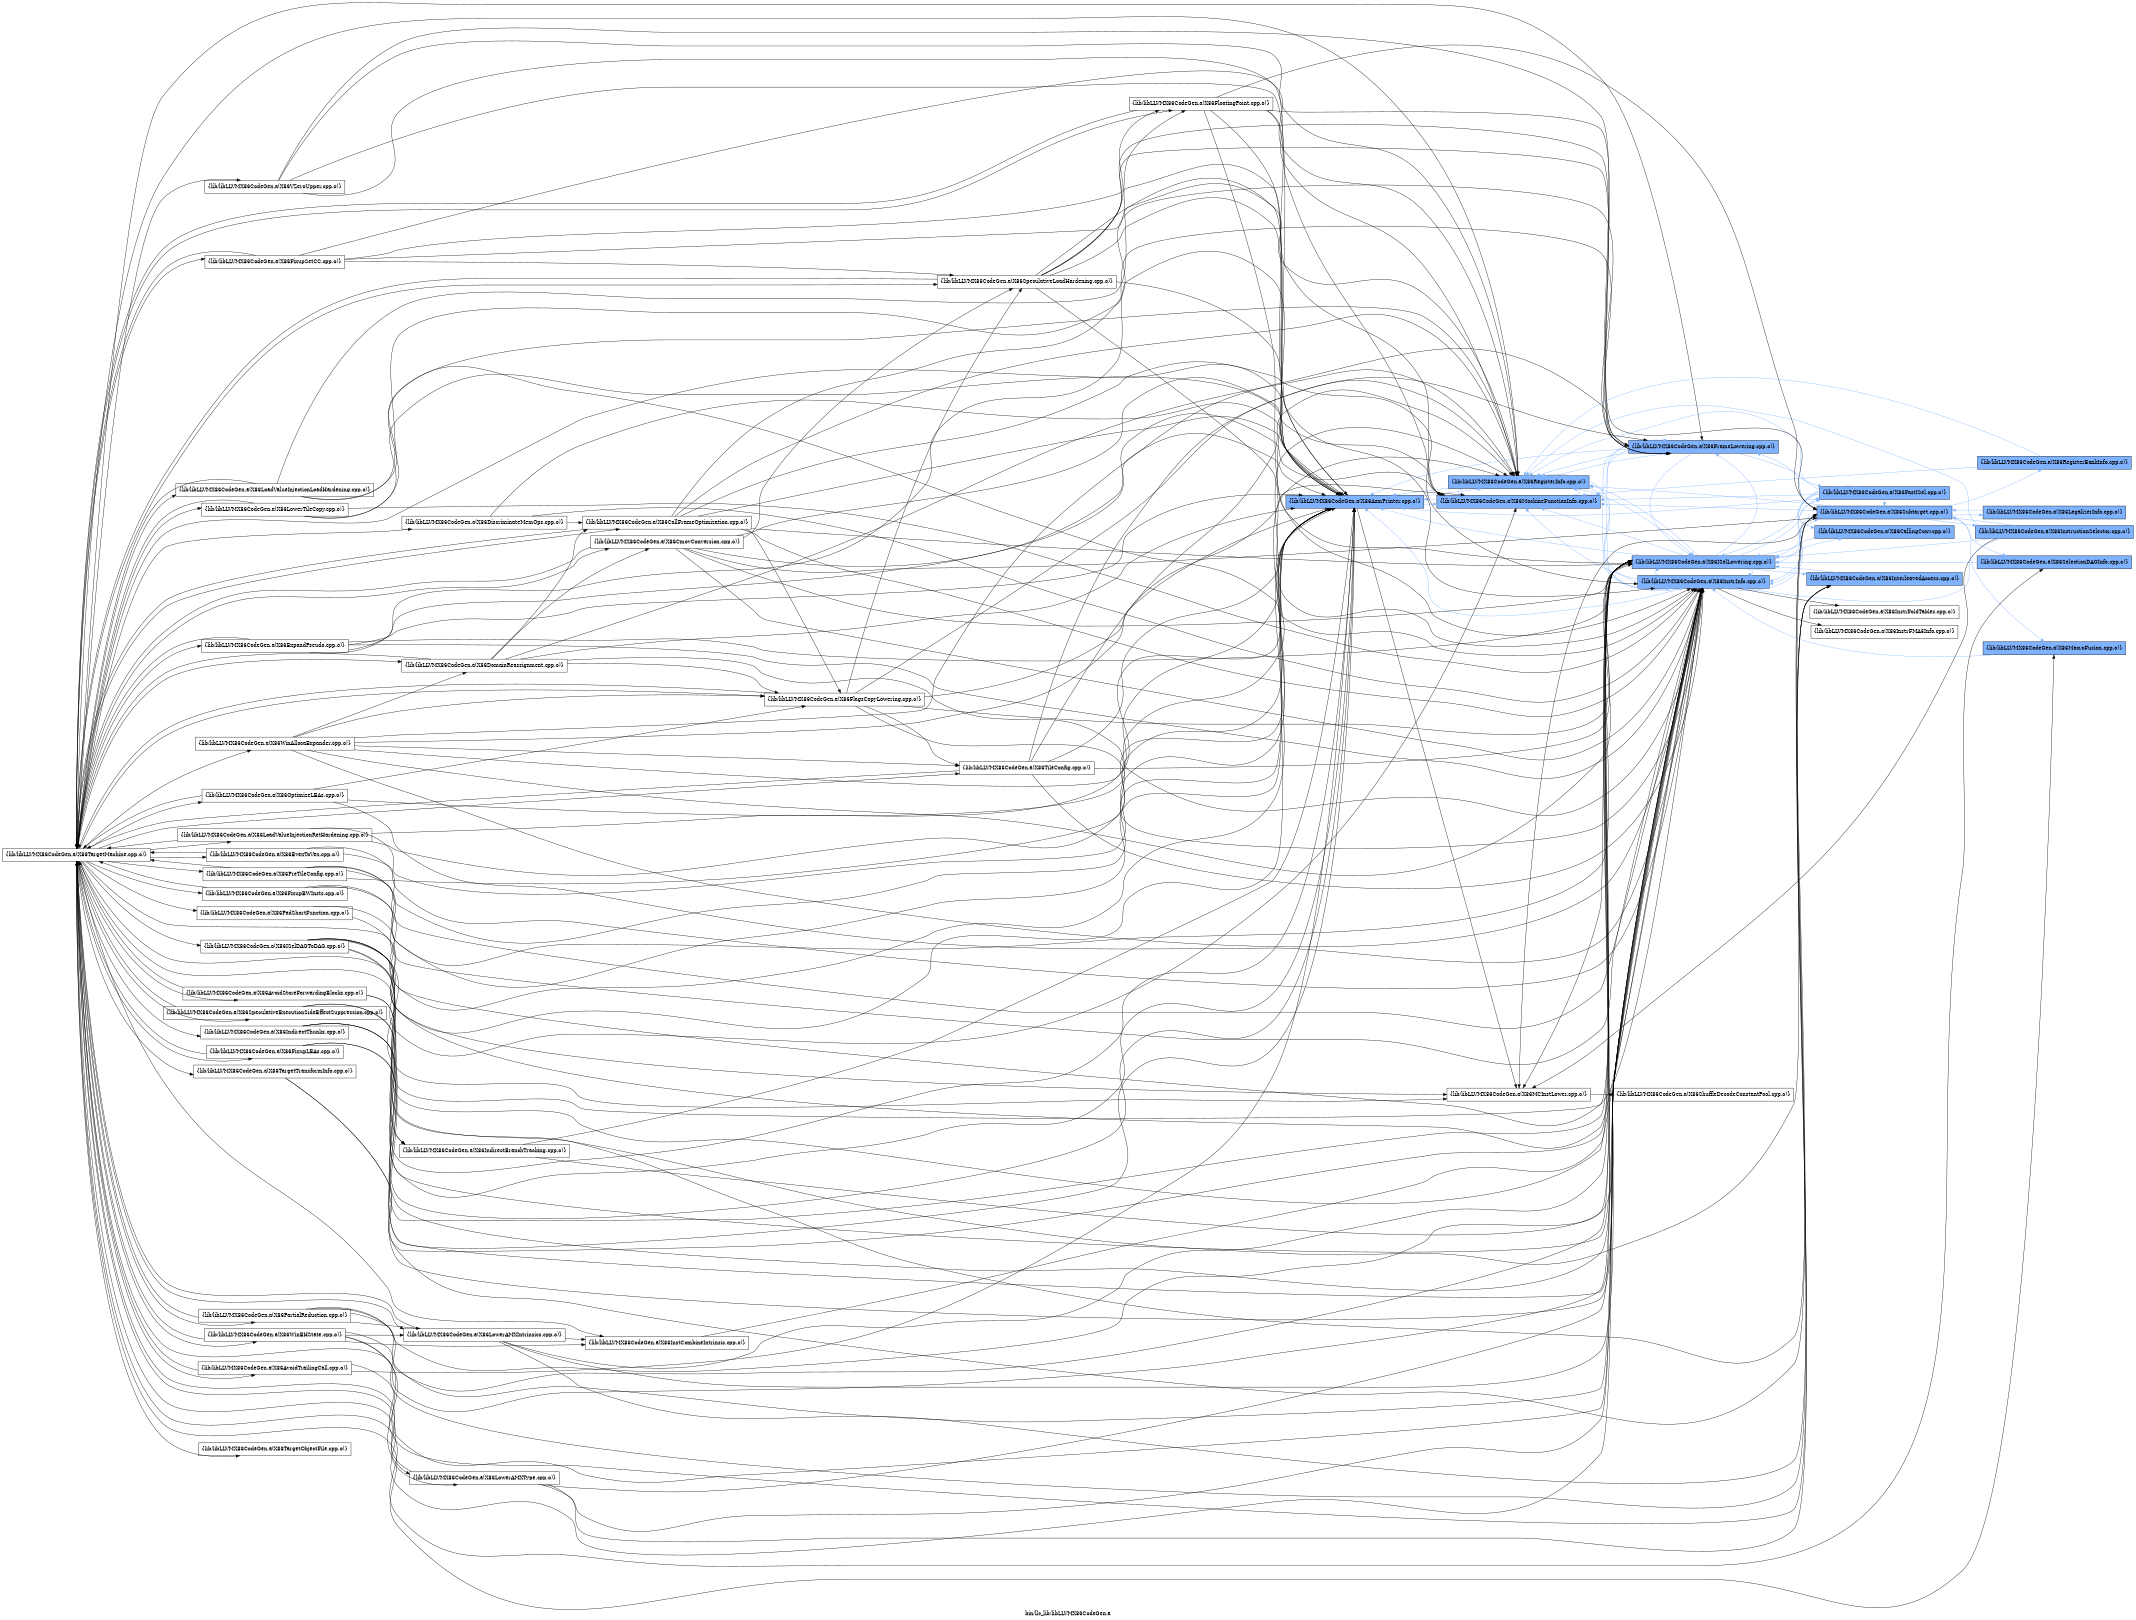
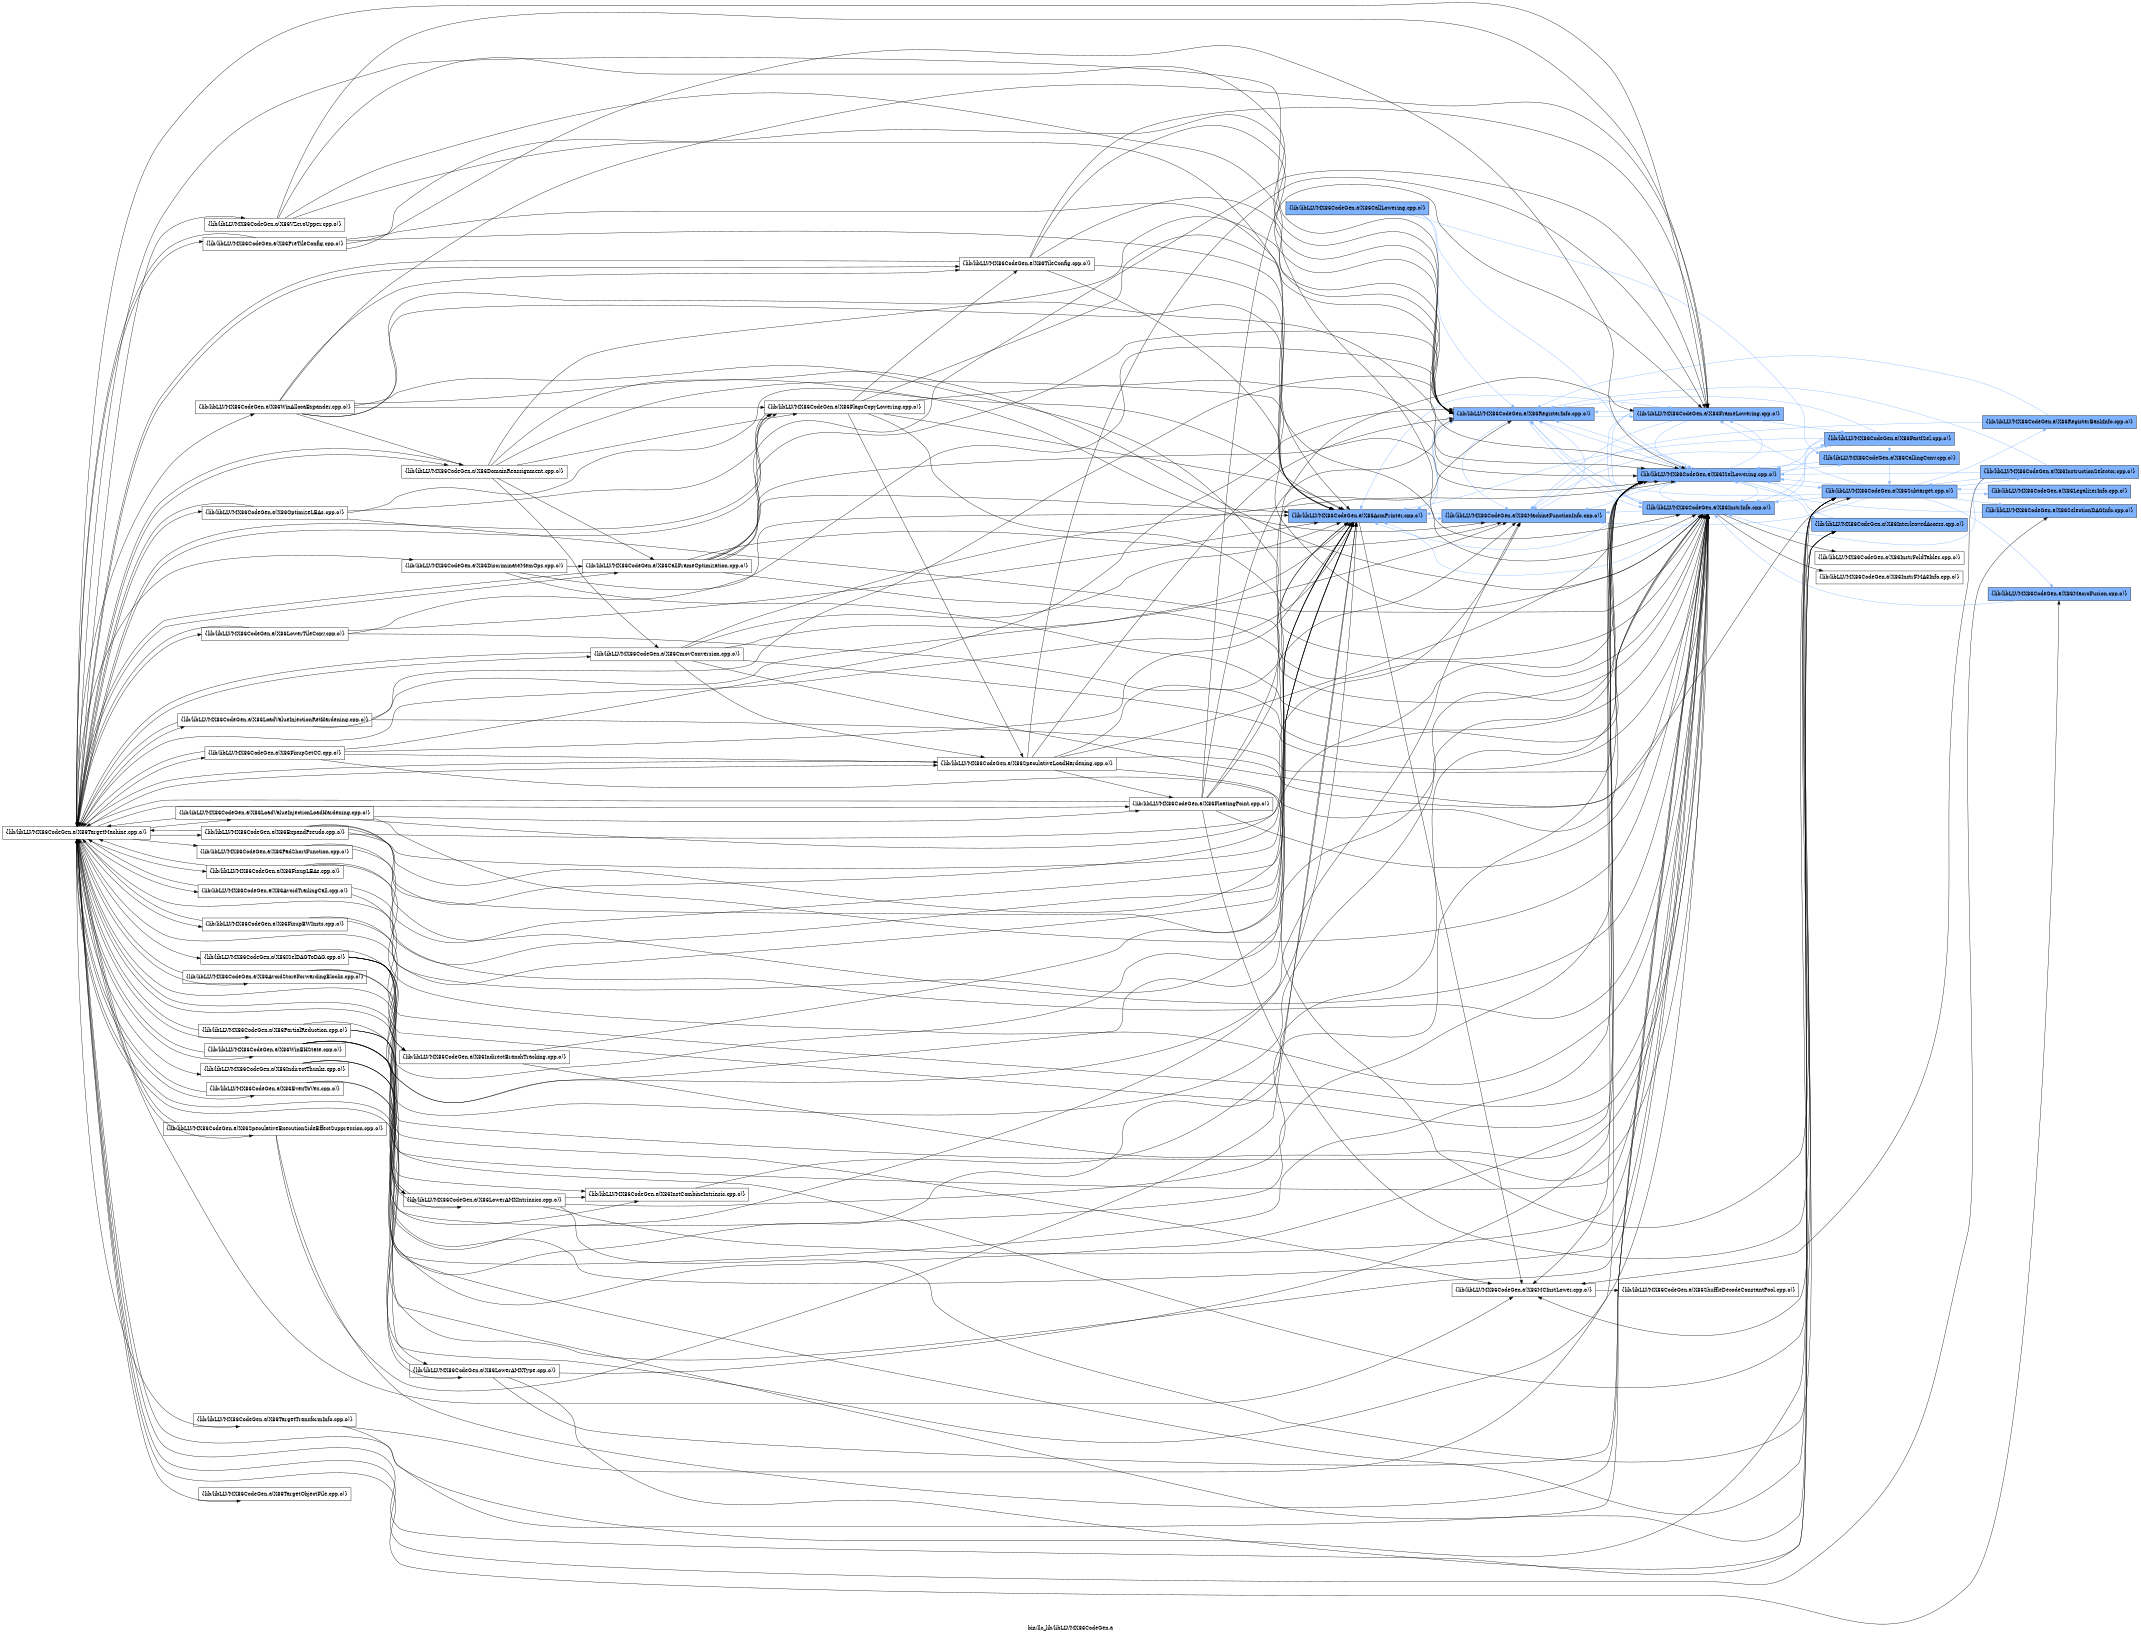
none -> (1357, 208)
(1884, 501) -> (1890, 471)
(940, 930) -> (1054, 869)
